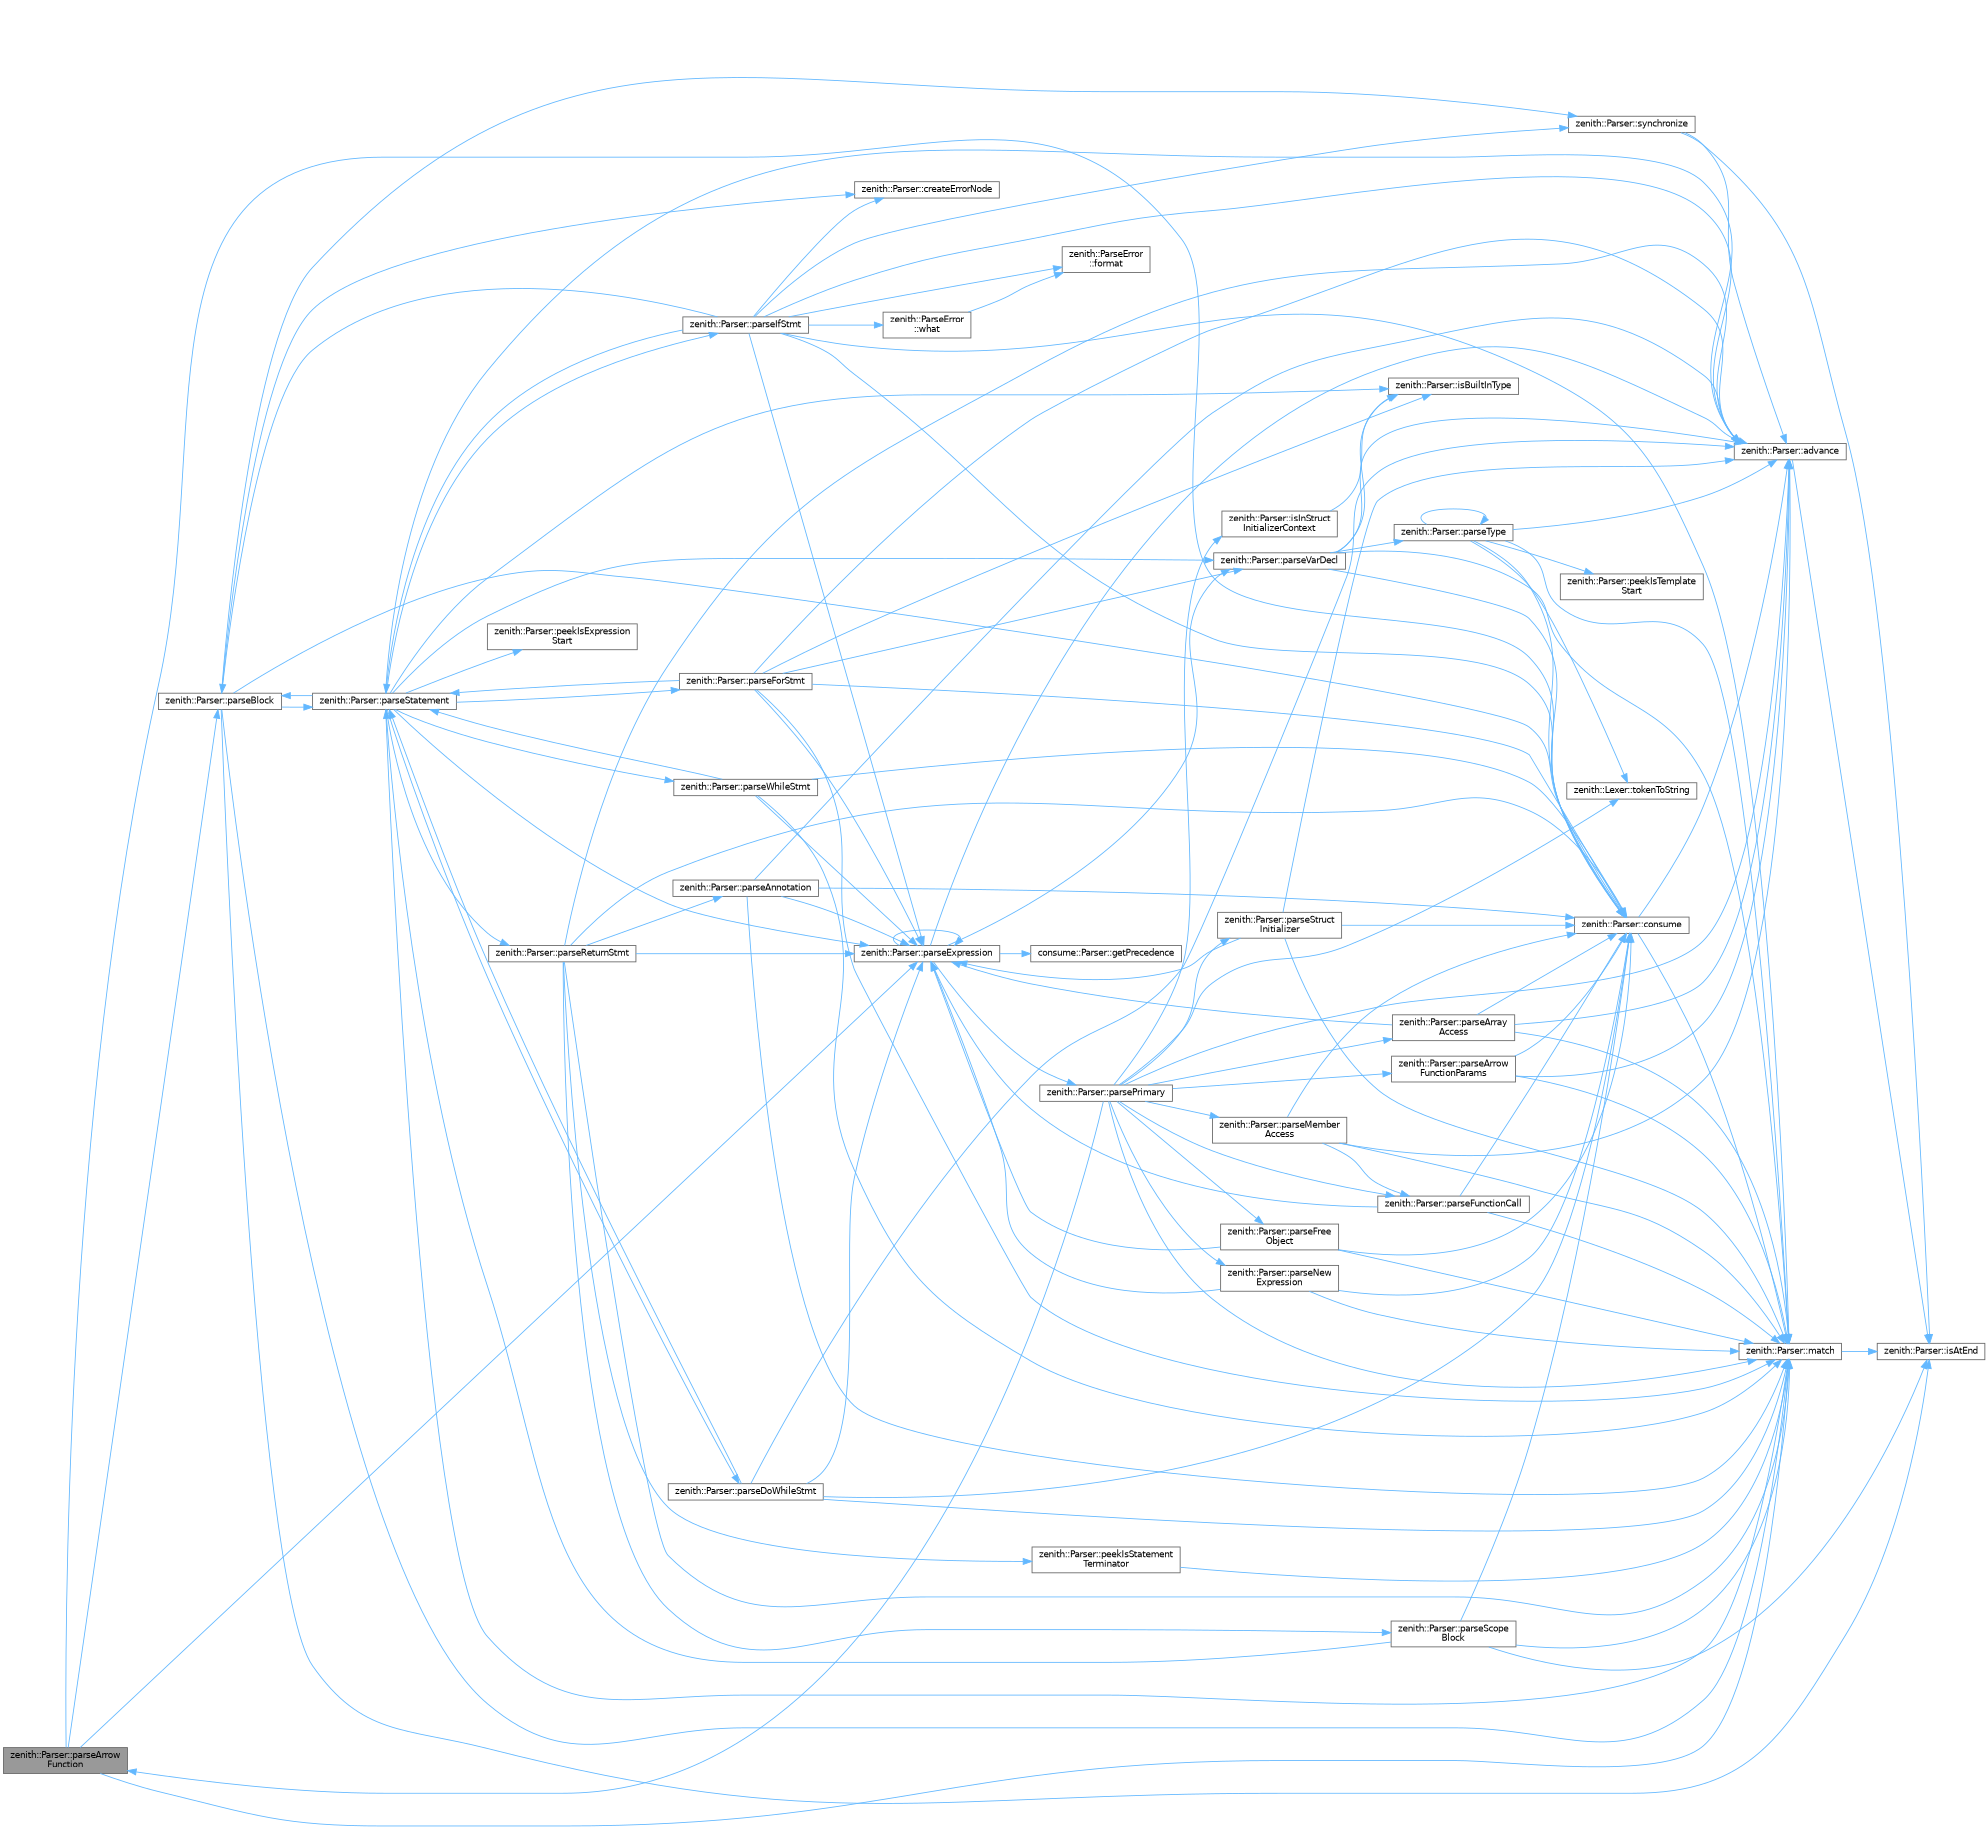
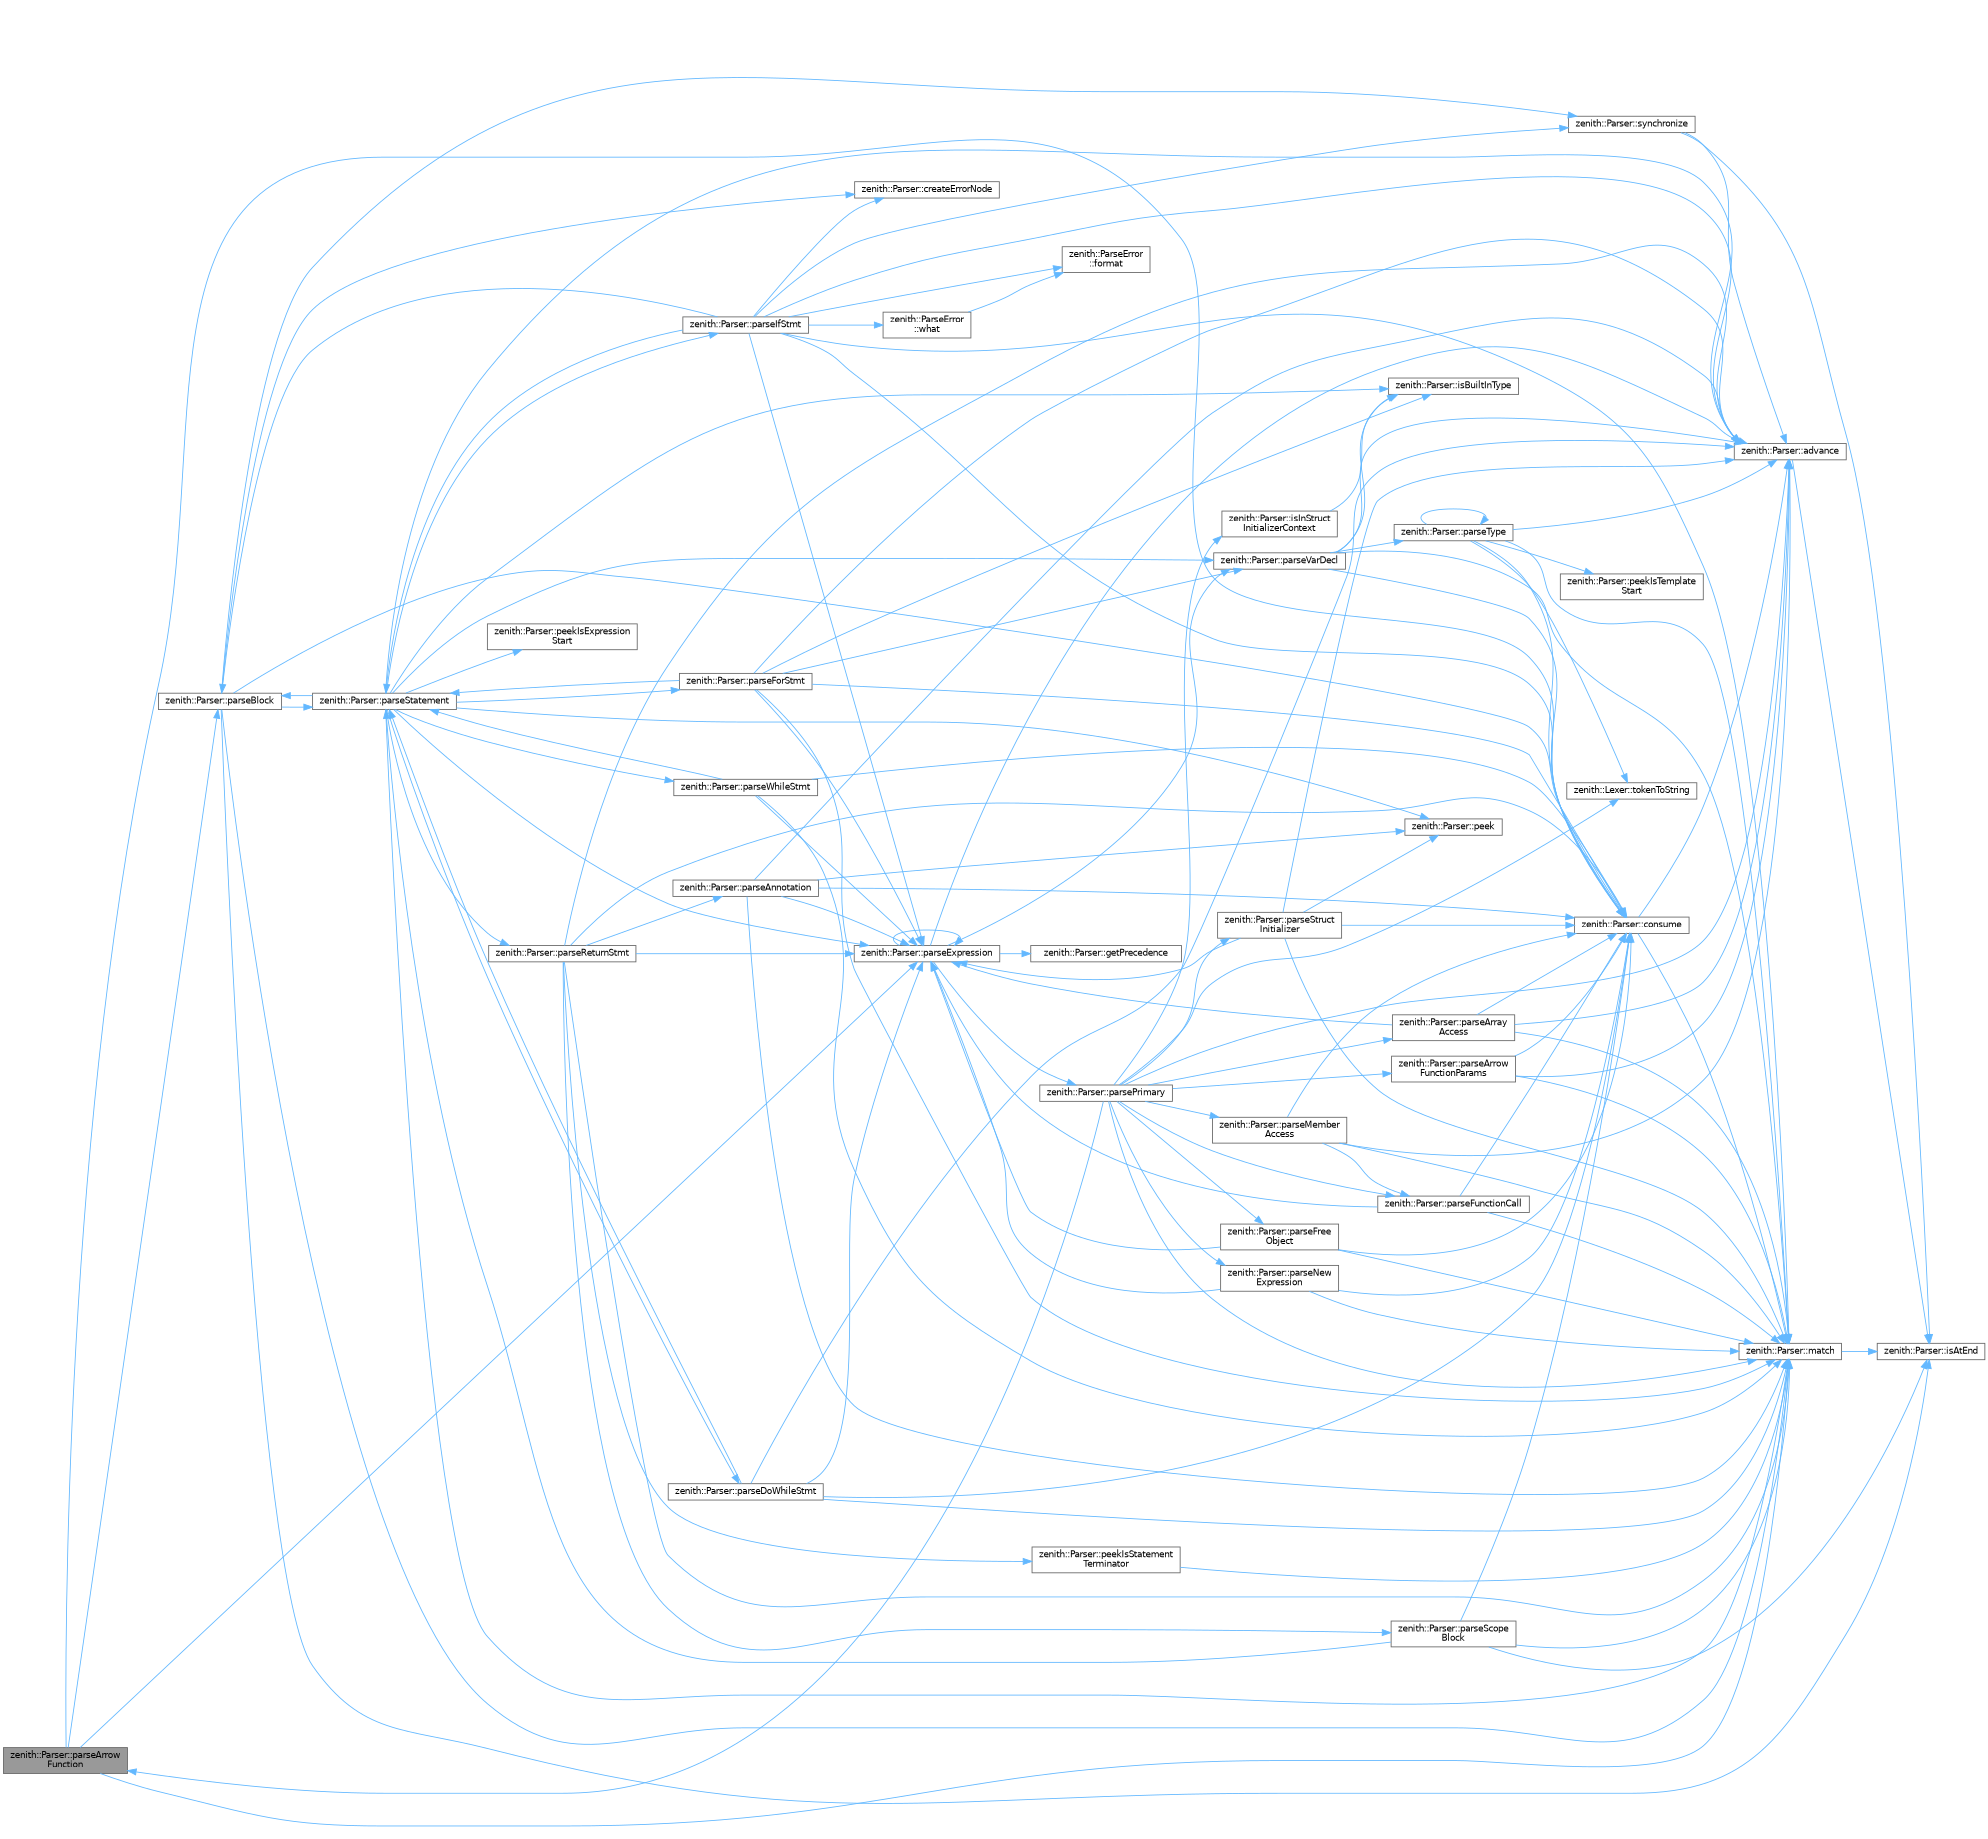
none -> (1454, 827)
(1106, 954) -> (1106, 954)
